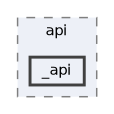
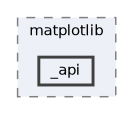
(57, 32) -> (67, 32)
